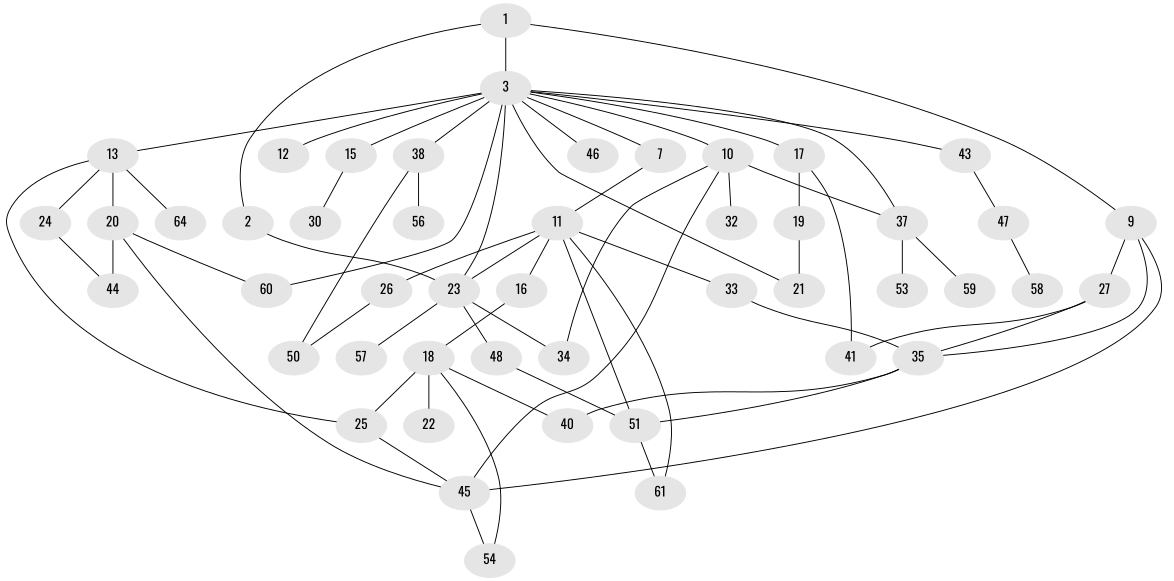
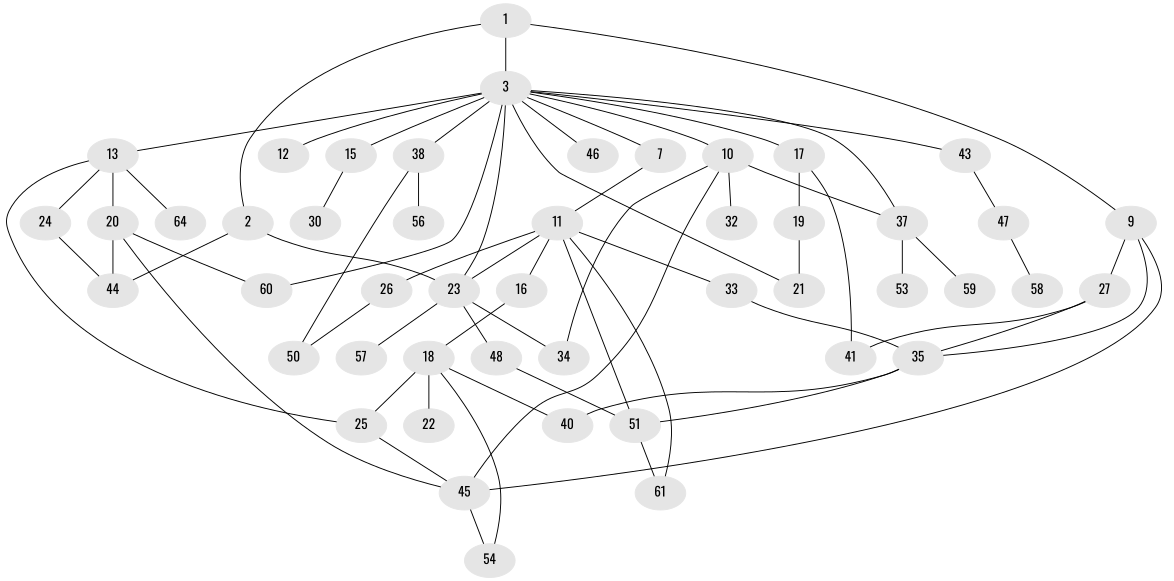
none -> (176, 259)
